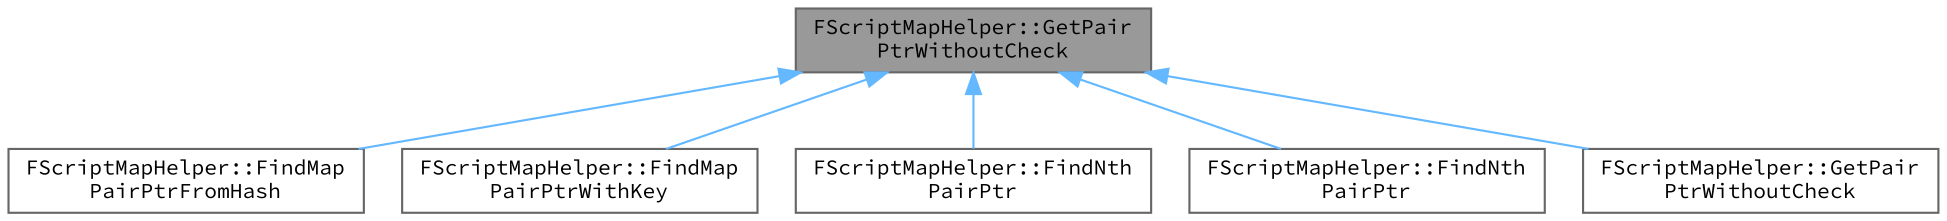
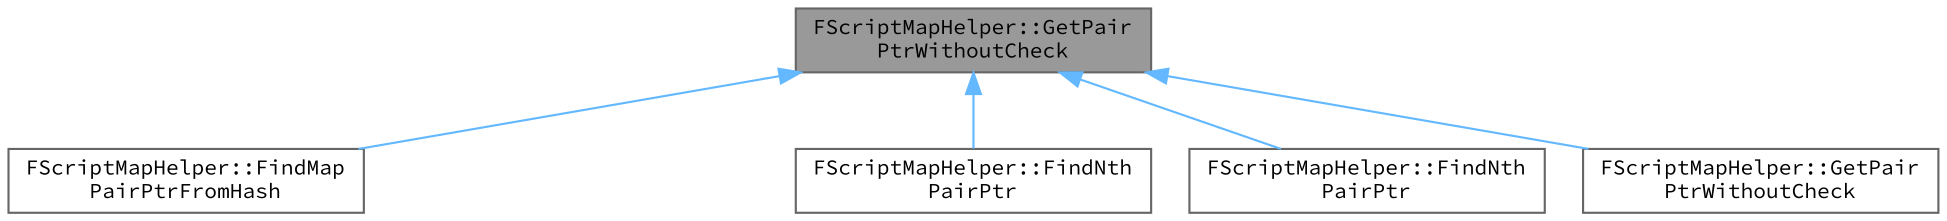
(580, 181) -> none
